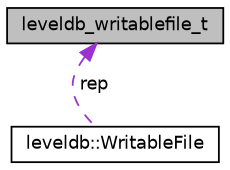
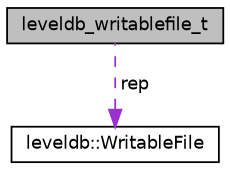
(74, 94) -> (115, 76)
